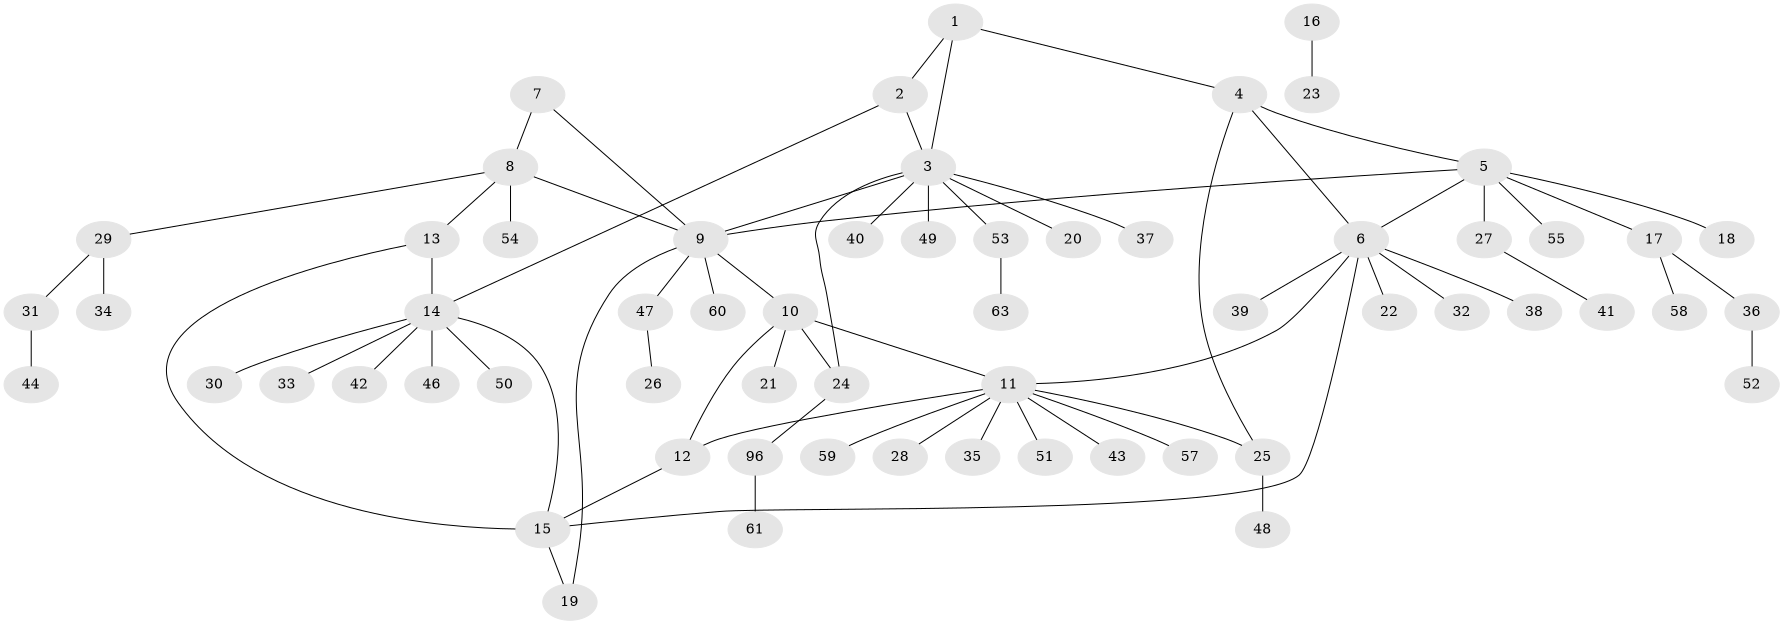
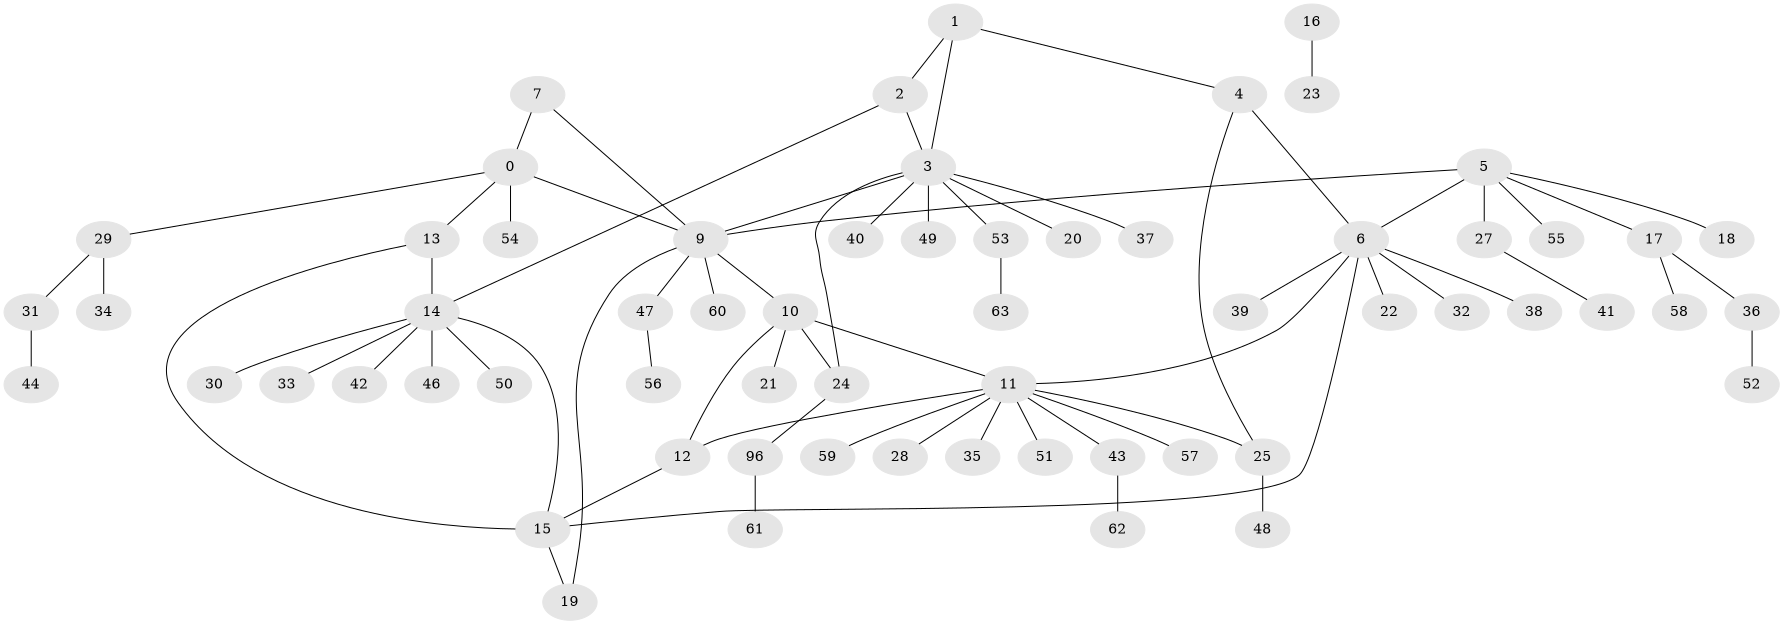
(1358, 138) -> none
(511, 167) -> (511, 167)
(654, 385) -> (654, 385)
none -> (1118, 530)
